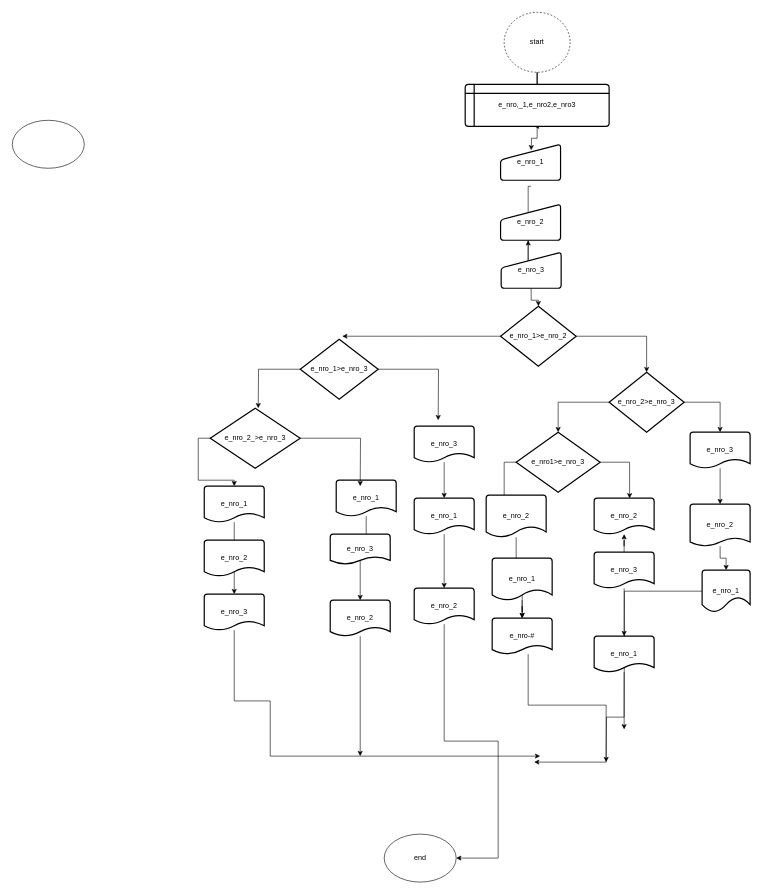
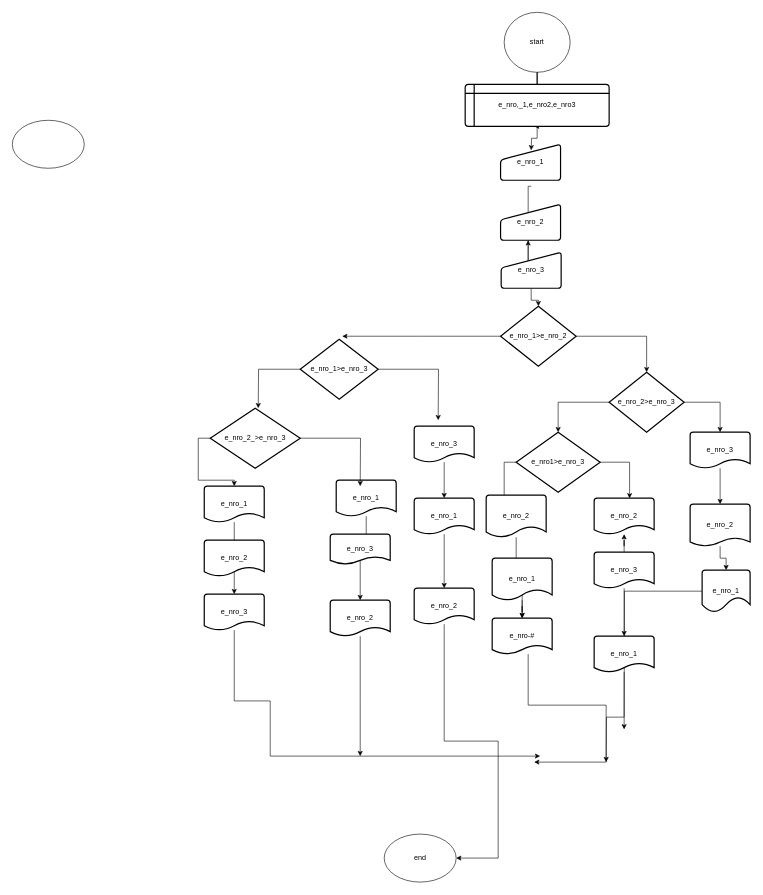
(537, 42) -> (537, 42)
